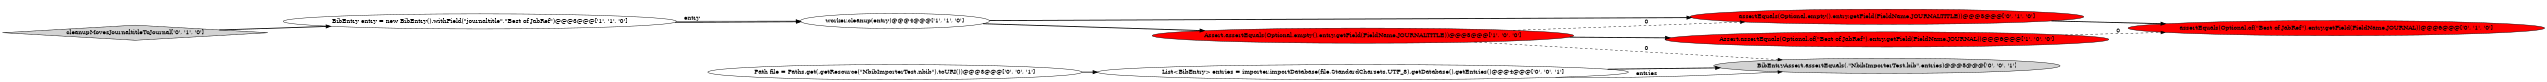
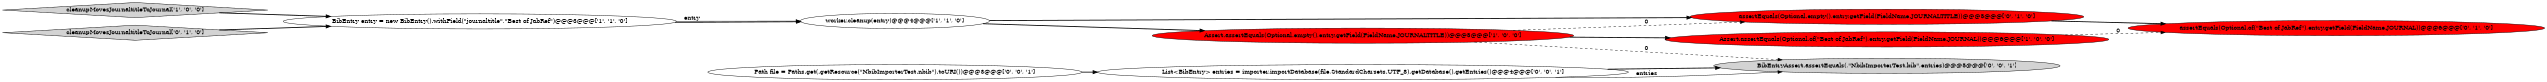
none -> (135, 10)
